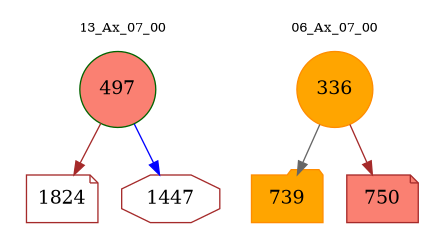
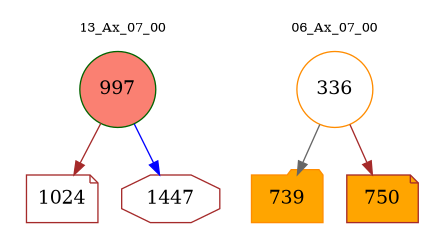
(118, 89) -> (118, 89)
(335, 89) -> (335, 89)
(62, 199) -> (62, 199)
(383, 199) -> (383, 199)
